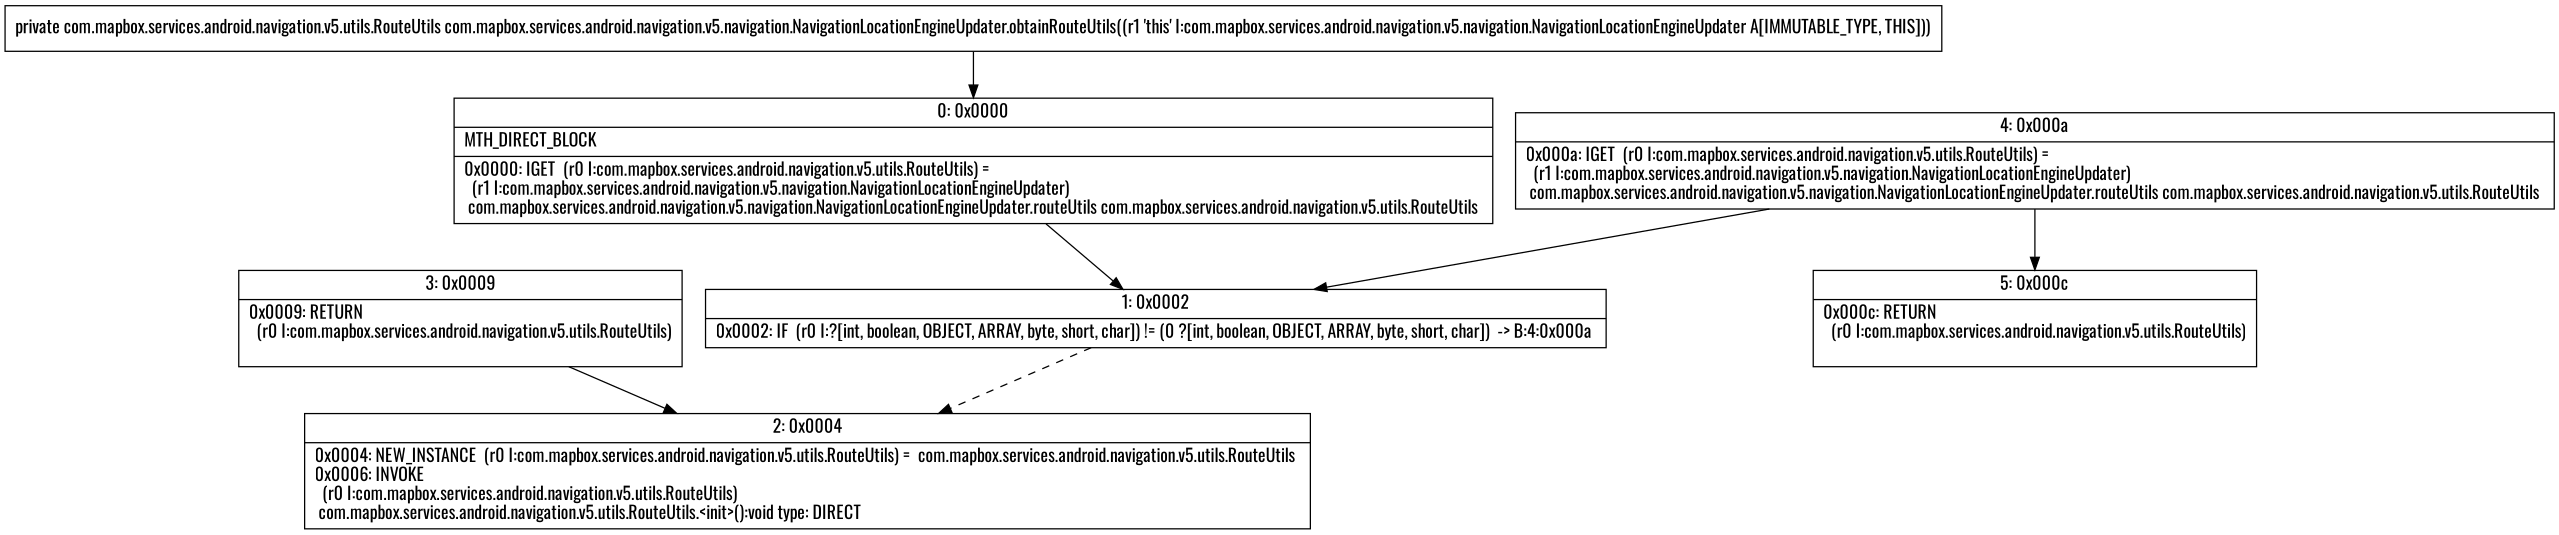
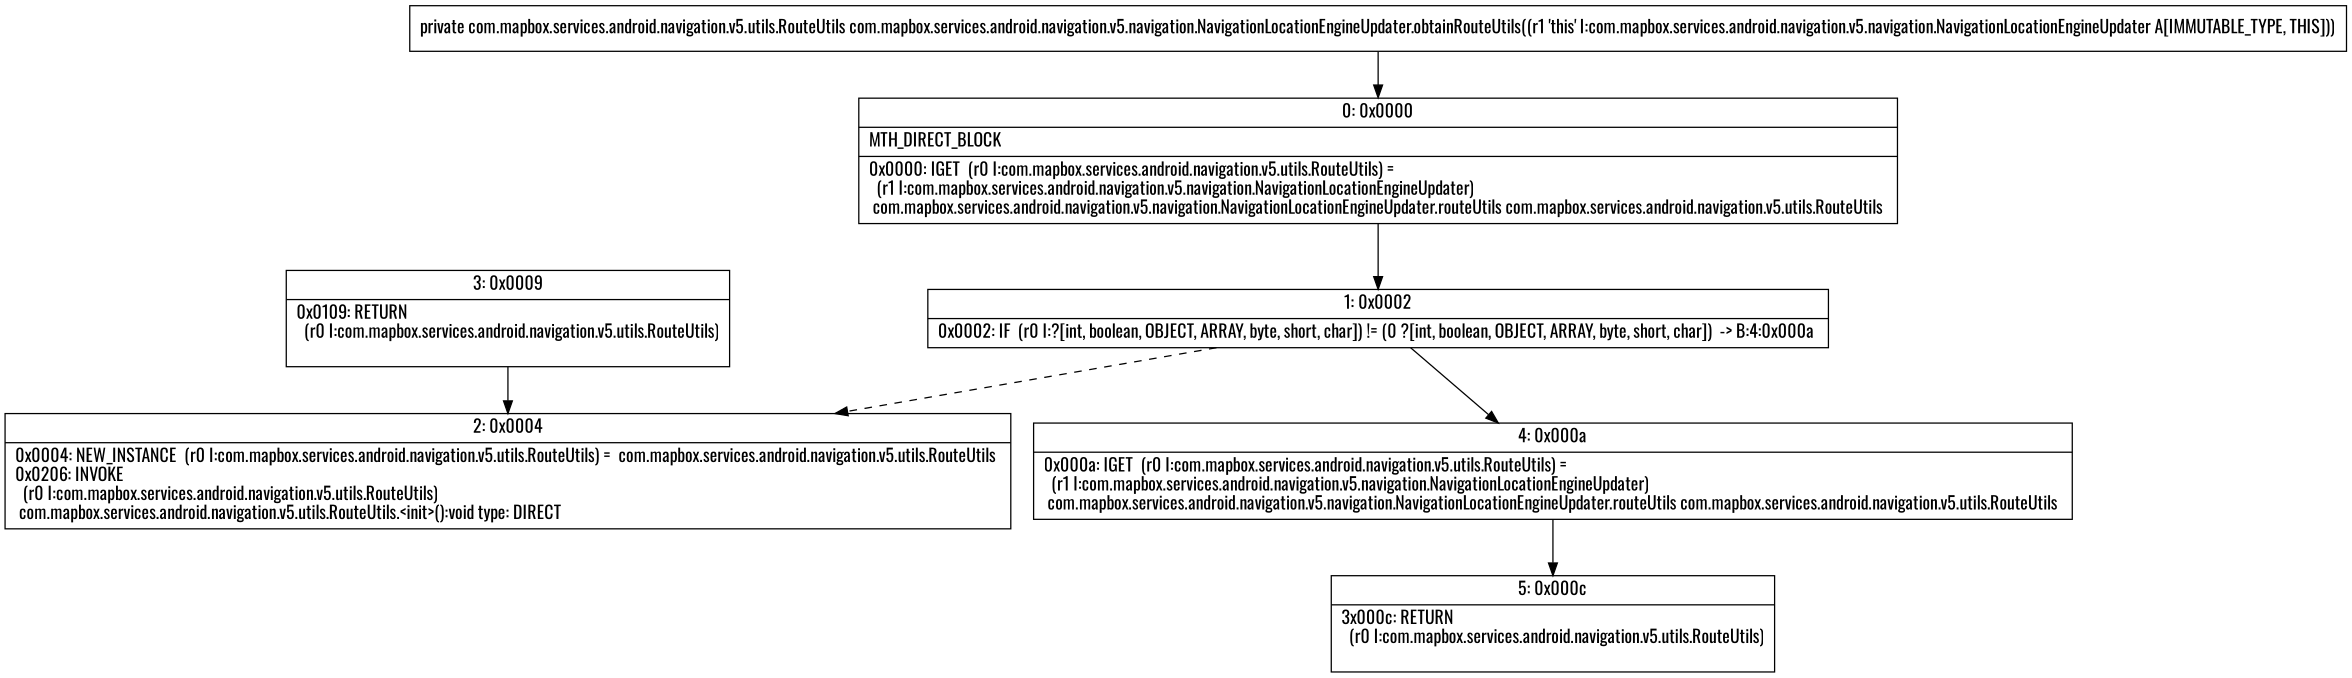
(1548, 248) -> (1450, 381)
(310, 314) -> (356, 314)
(1884, 314) -> (1402, 619)
(374, 476) -> (73, 476)
